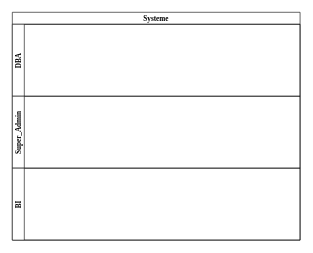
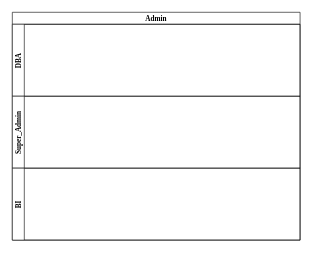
(156, 19) -> (156, 19)
